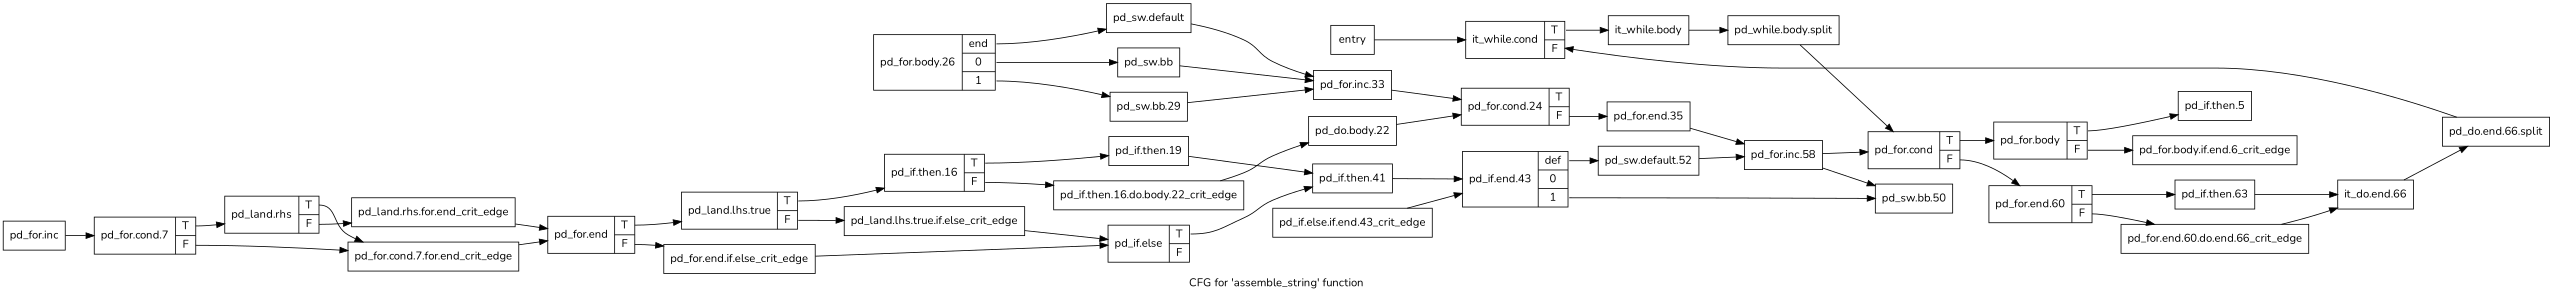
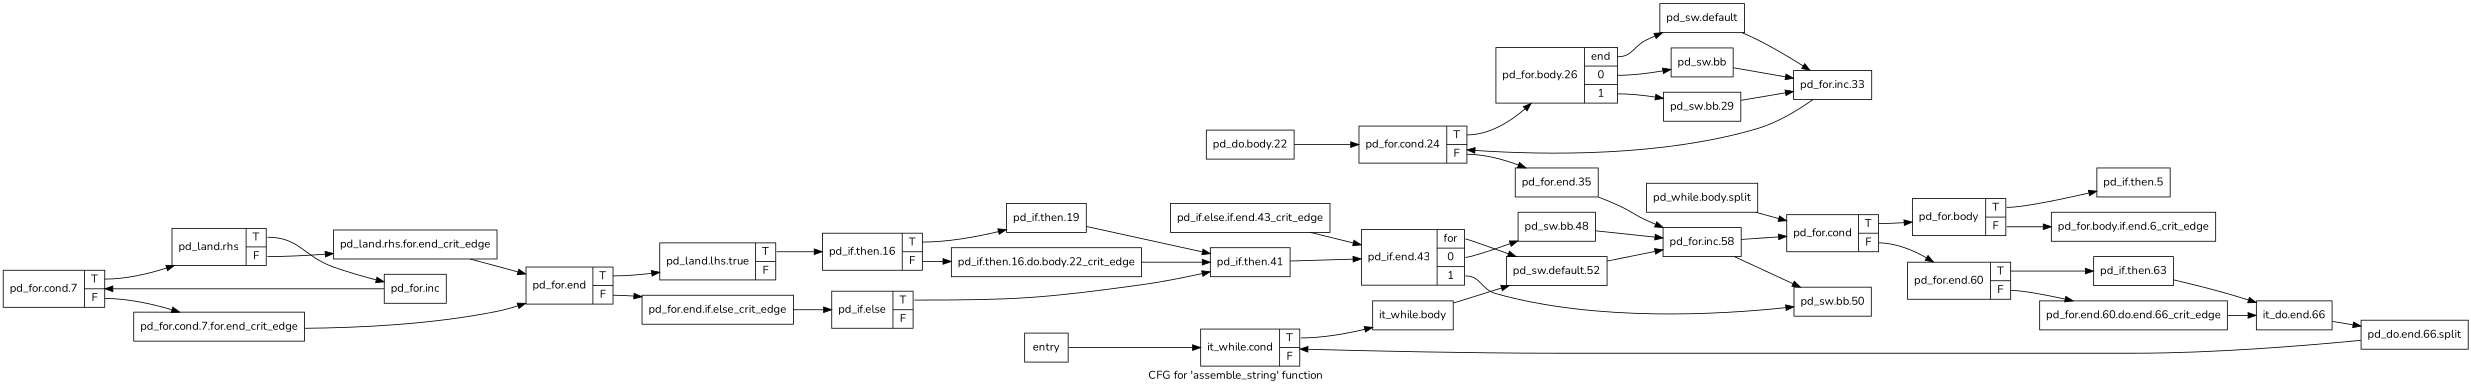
(1704, 30) -> (1477, 296)
none -> (1498, 127)
(1553, 160) -> (1451, 238)
(1264, 161) -> (1172, 262)
(335, 218) -> (320, 261)
(934, 221) -> none
none -> (1557, 227)
